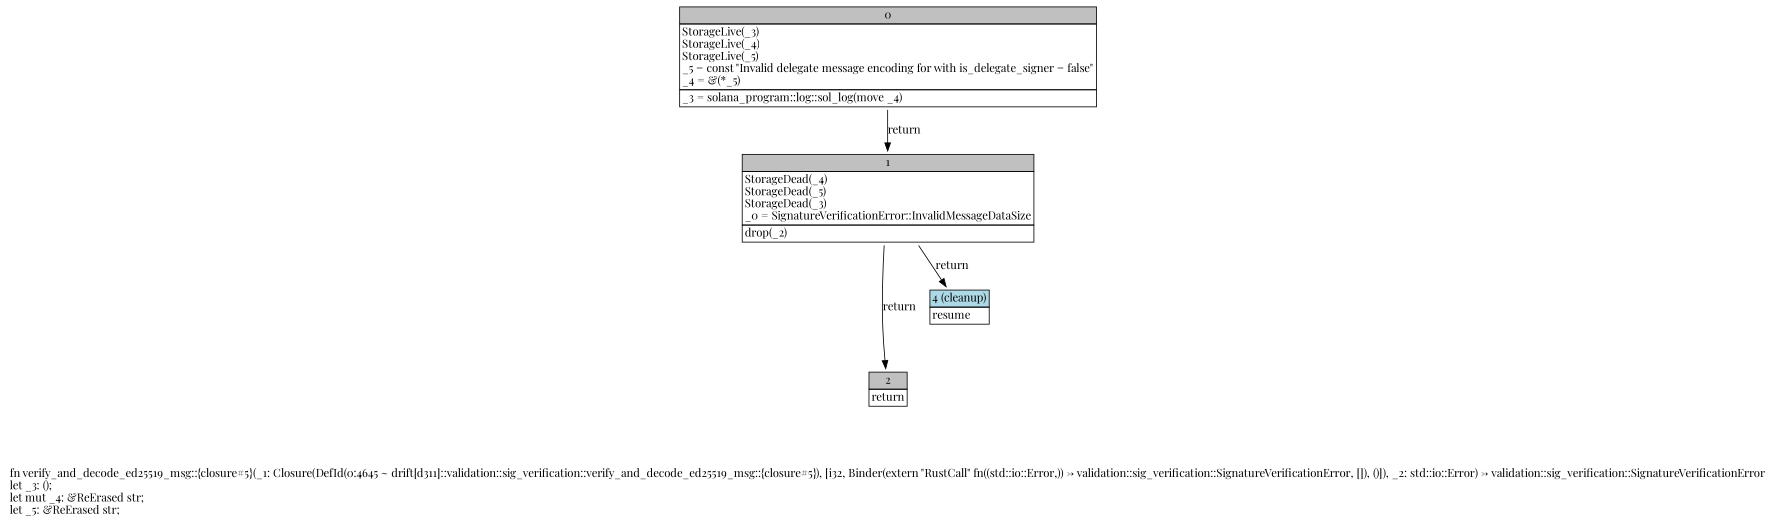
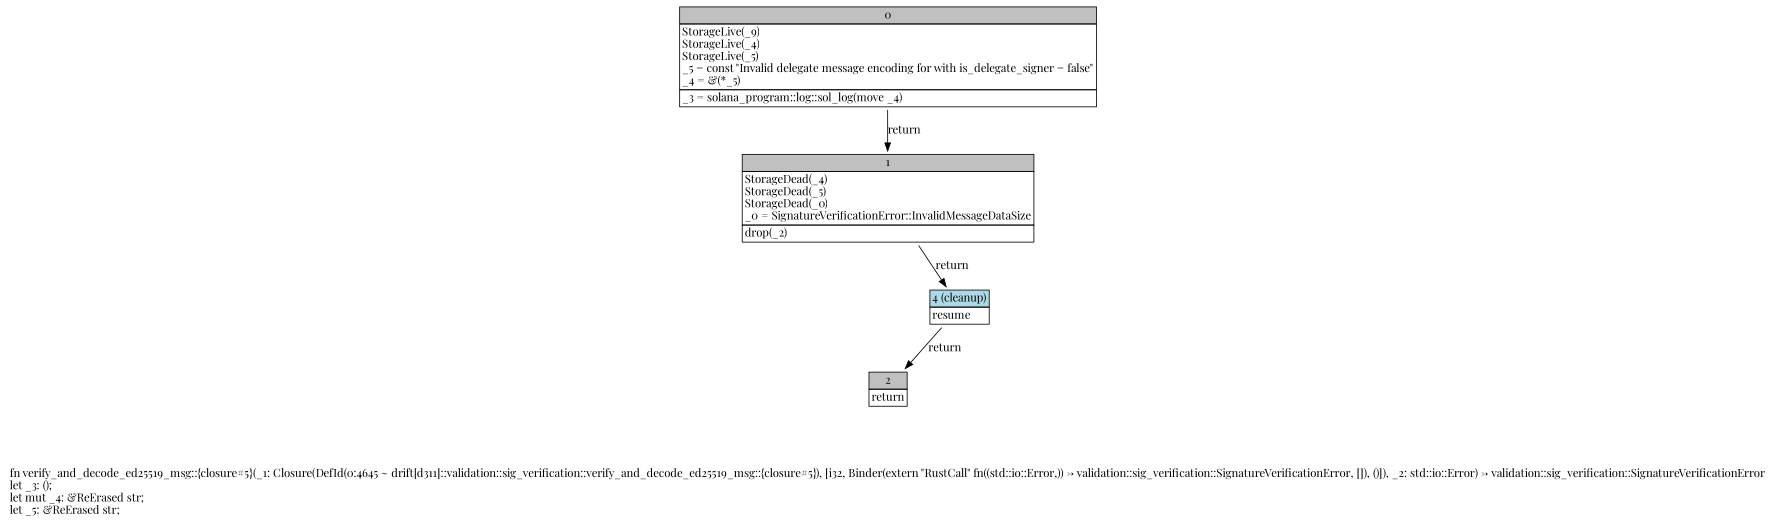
(721, 32) -> (721, 32)
(786, 204) -> (786, 204)
(882, 303) -> (926, 345)
